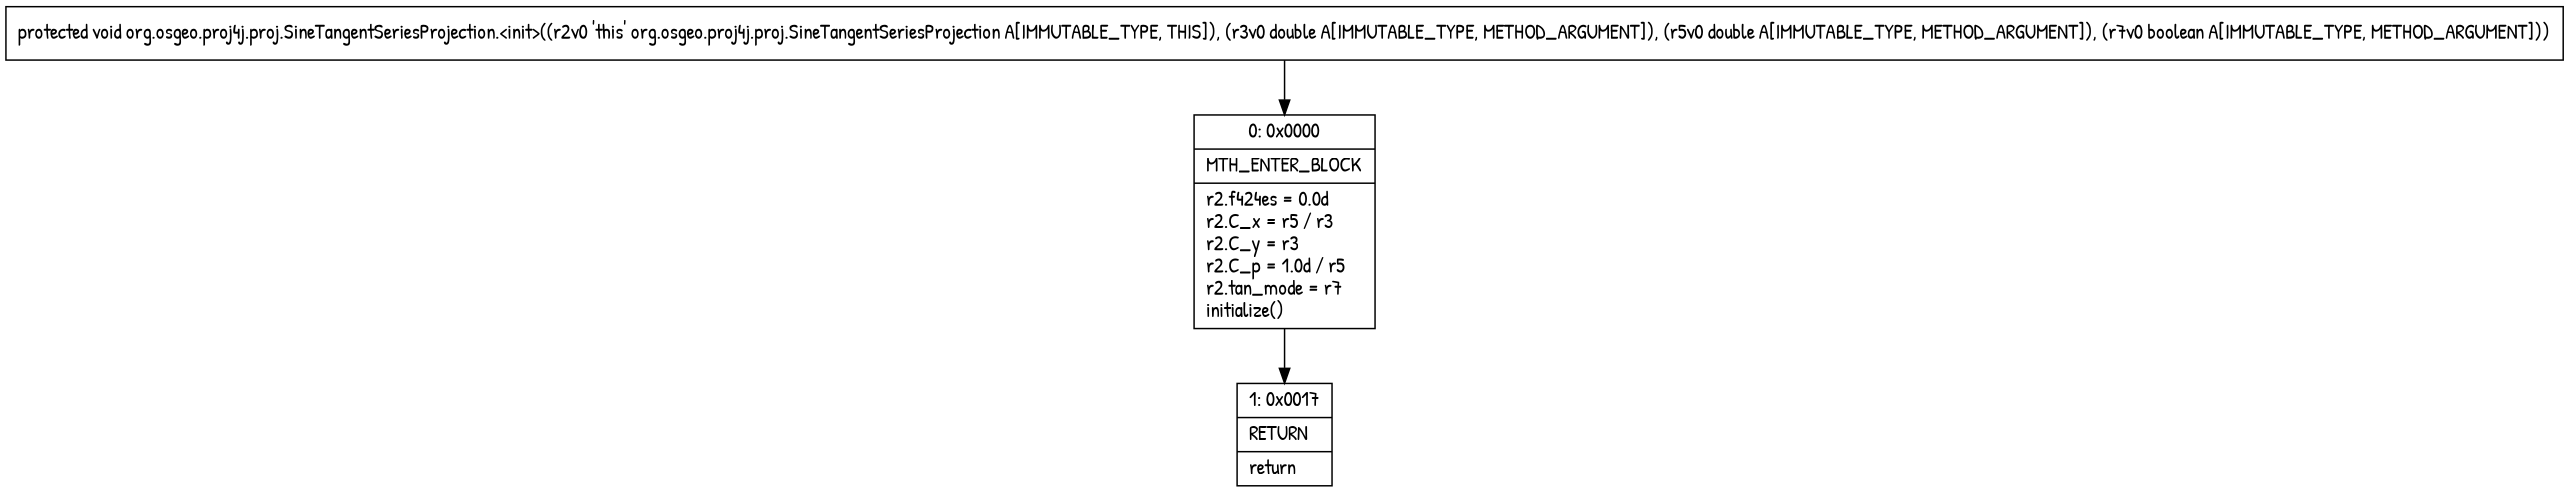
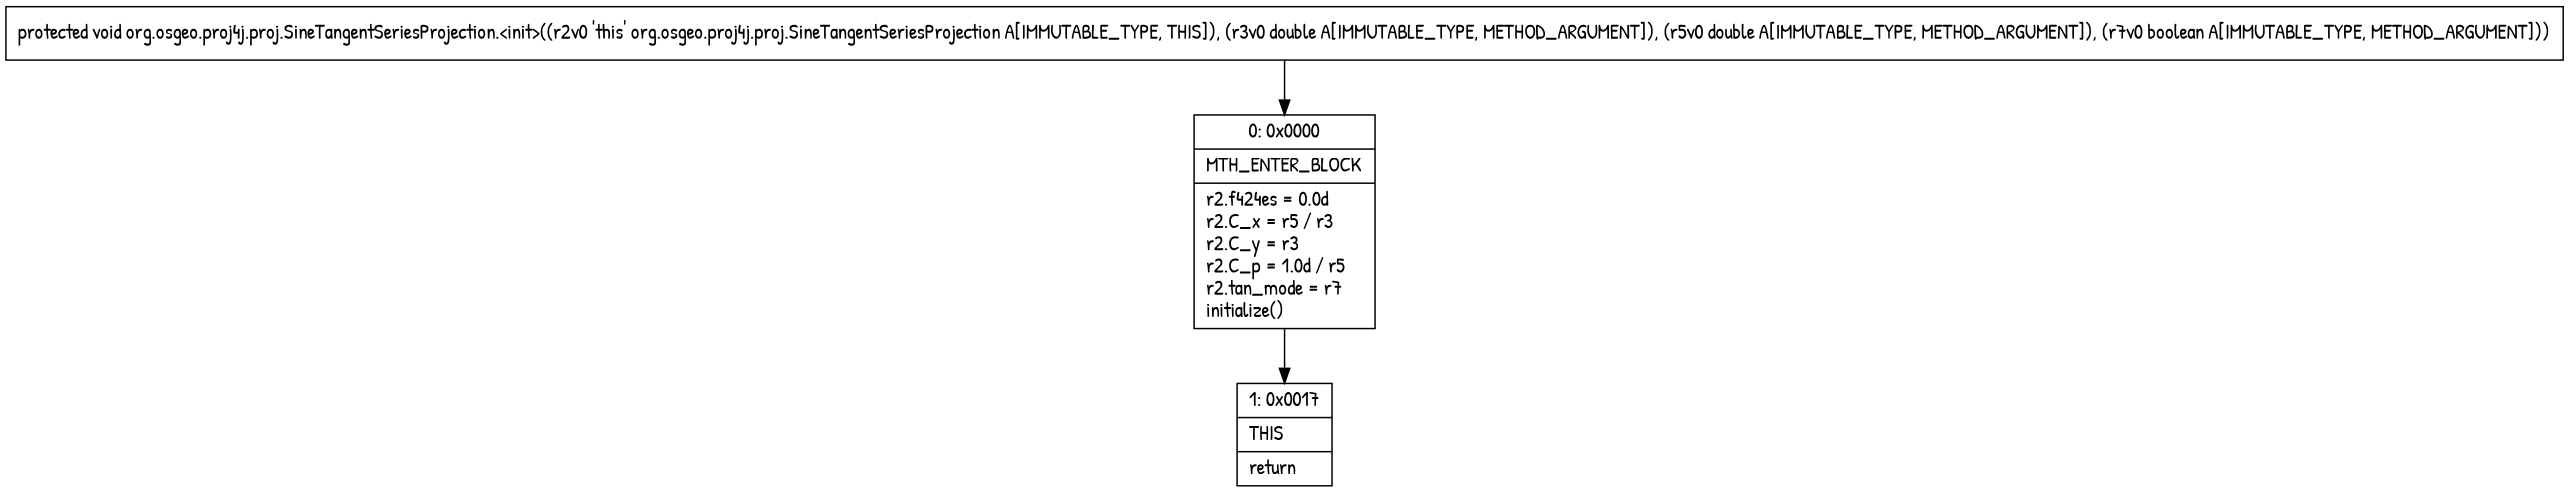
(1279, 434) -> (1267, 434)
